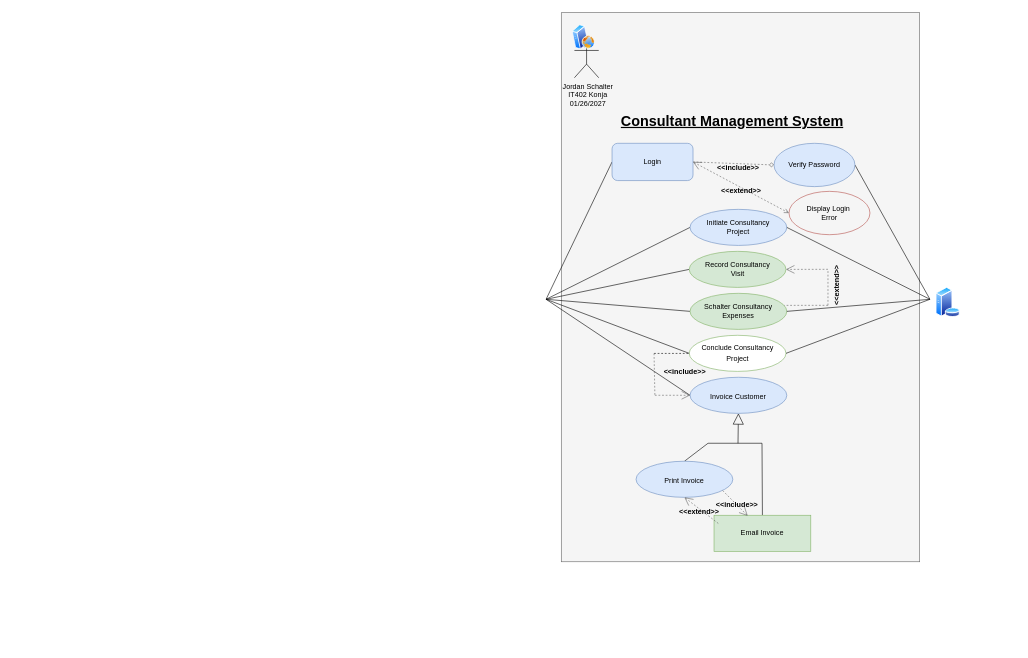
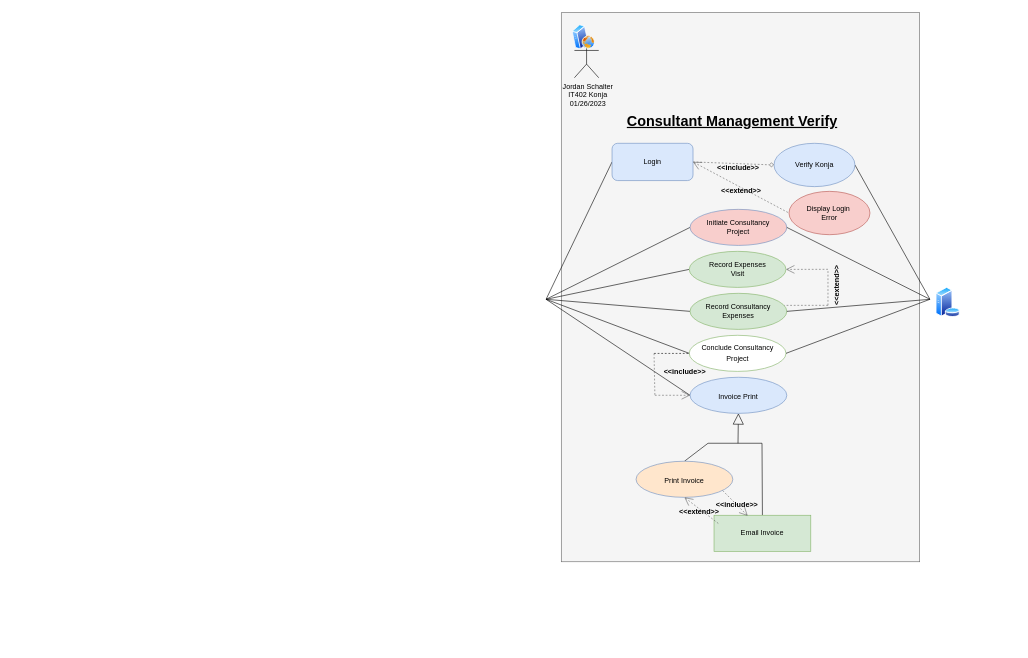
(588, 95) -> (588, 95)
(733, 121) -> (733, 121)
(815, 165) -> (815, 165)
(785, 211) -> (787, 211)
(830, 213) -> (830, 213)
(739, 227) -> (739, 227)
(738, 269) -> (738, 269)
(739, 311) -> (739, 311)
(739, 395) -> (739, 395)
(685, 479) -> (685, 479)
